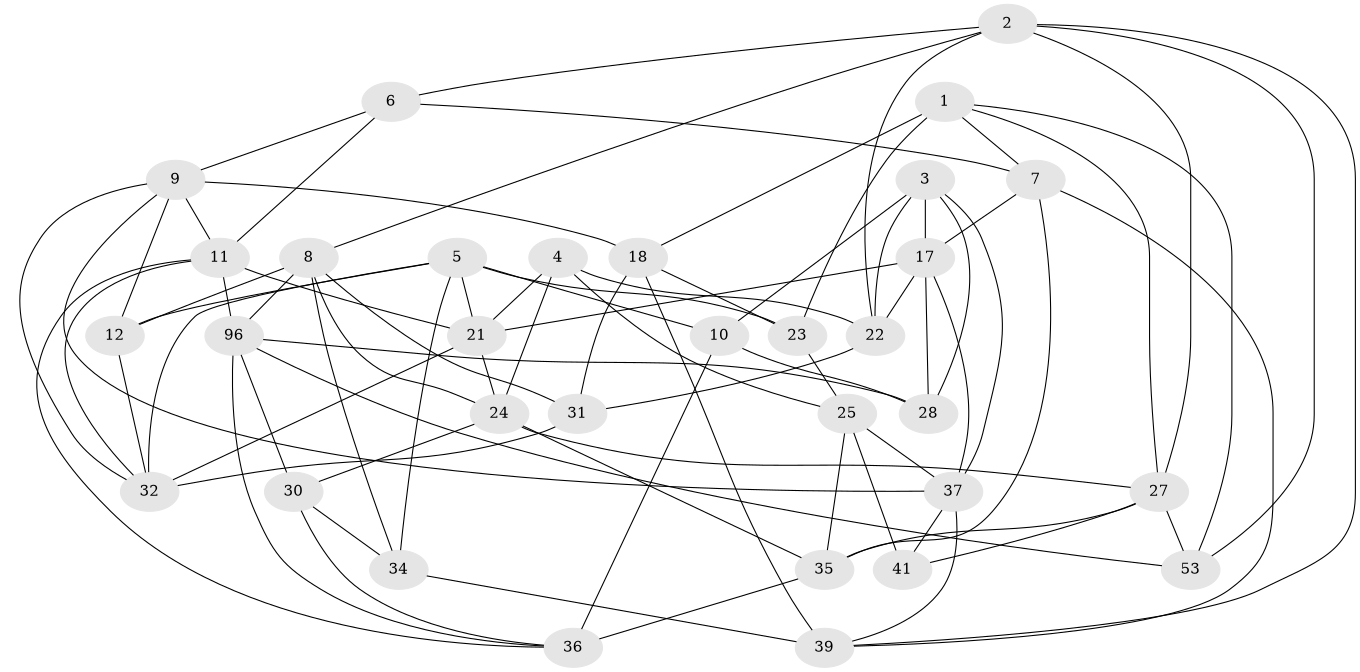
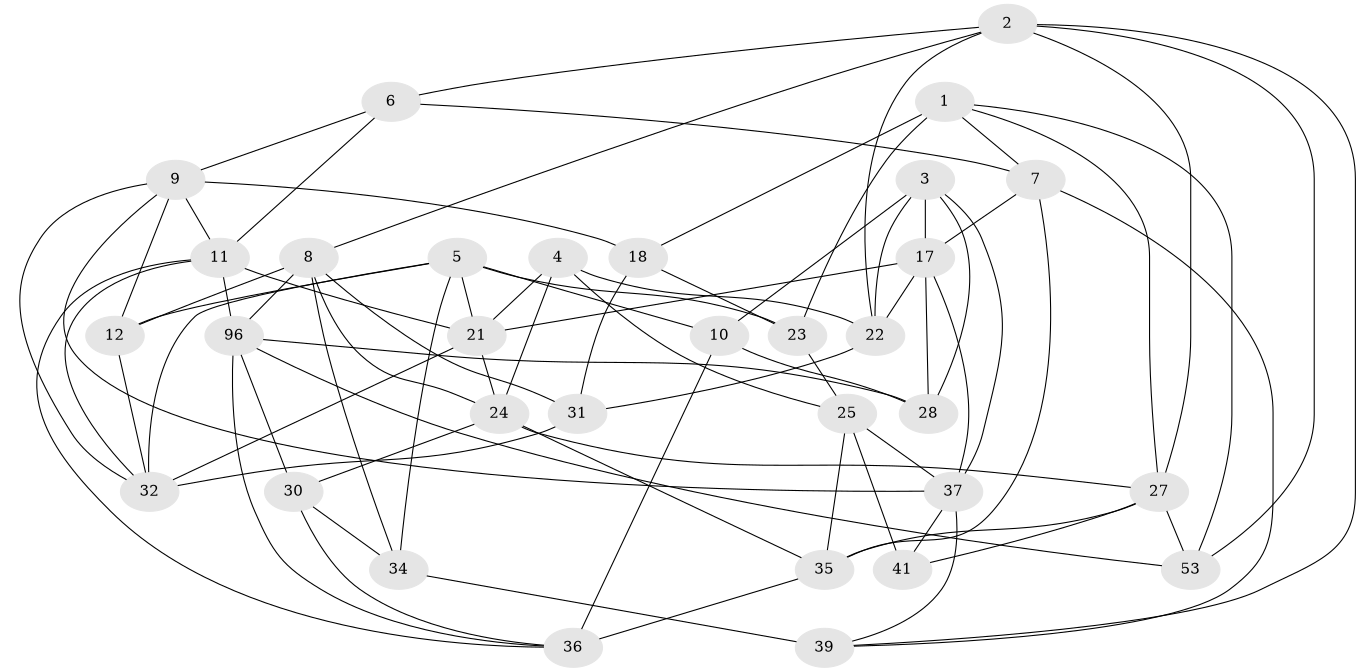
(723, 457) -> none
